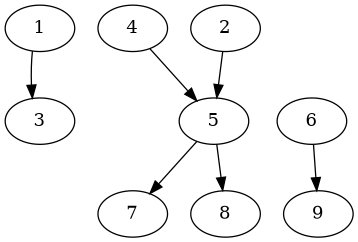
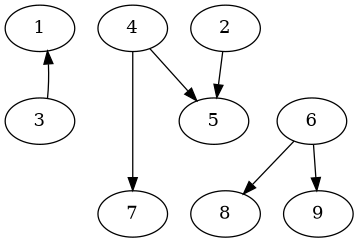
(31, 68) -> (49, 81)
(219, 161) -> (273, 163)
(178, 163) -> (133, 115)
